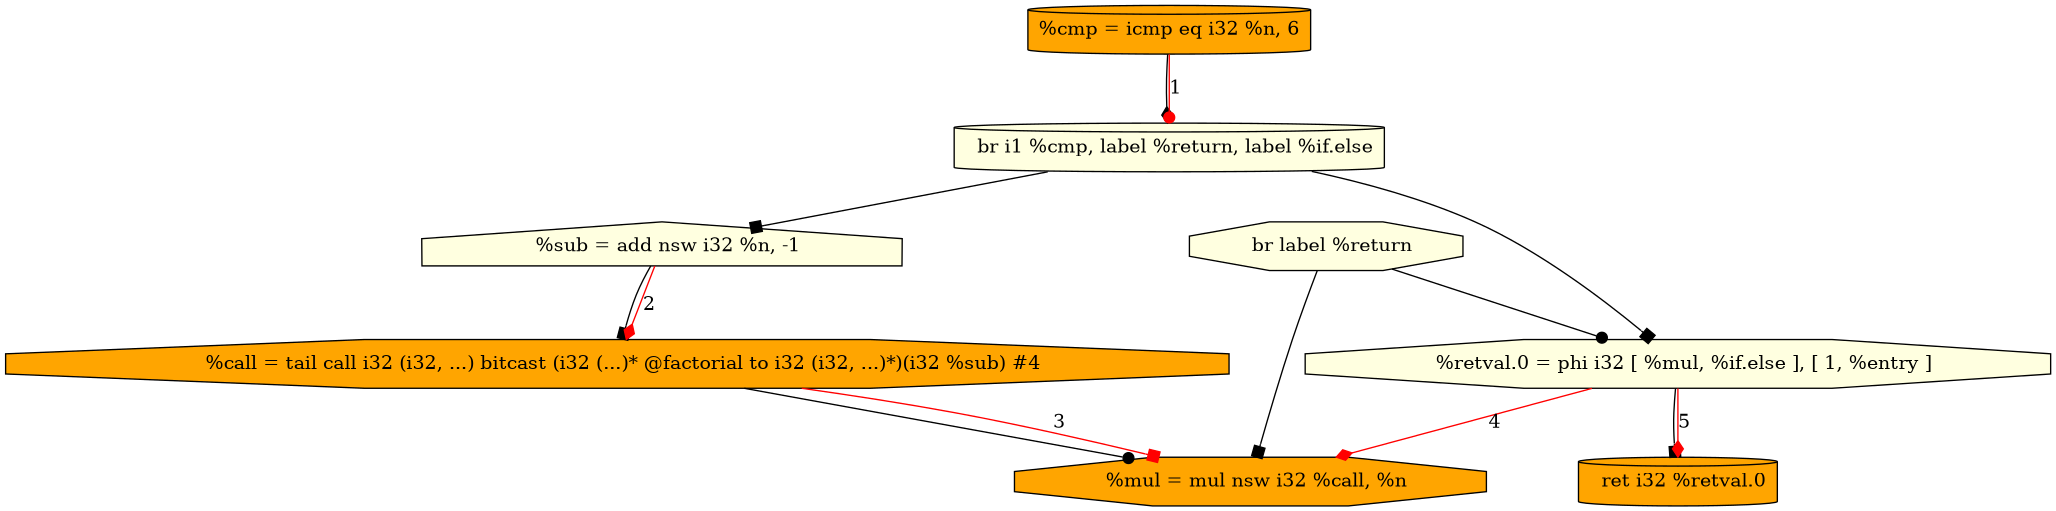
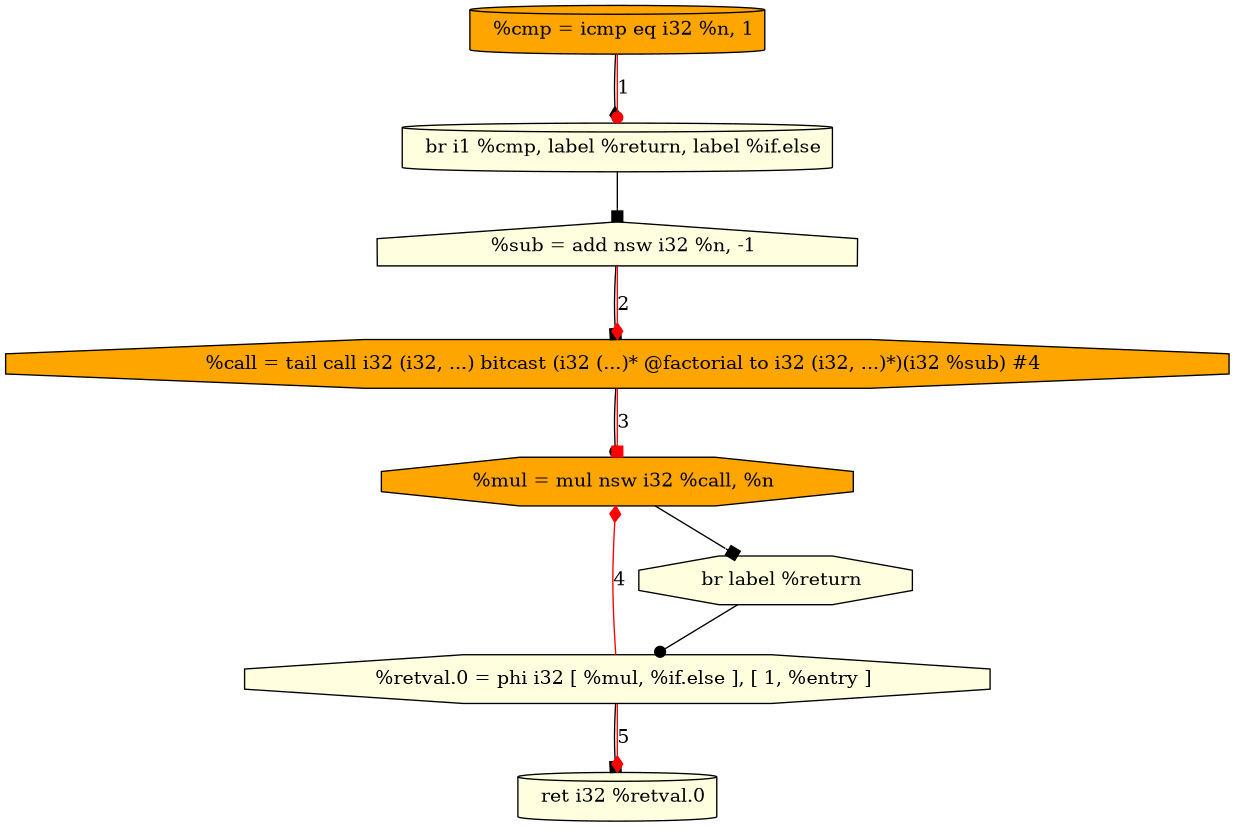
(1169, 30) -> (617, 30)
(1487, 228) -> none
(1287, 357) -> (690, 527)
(1678, 482) -> (617, 797)
